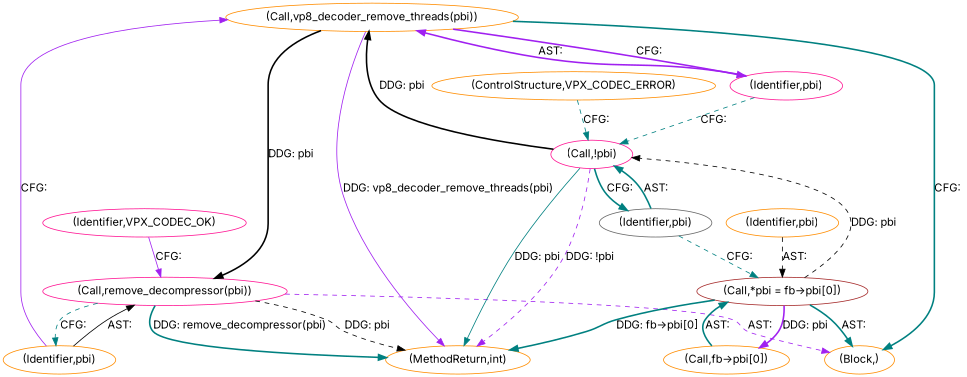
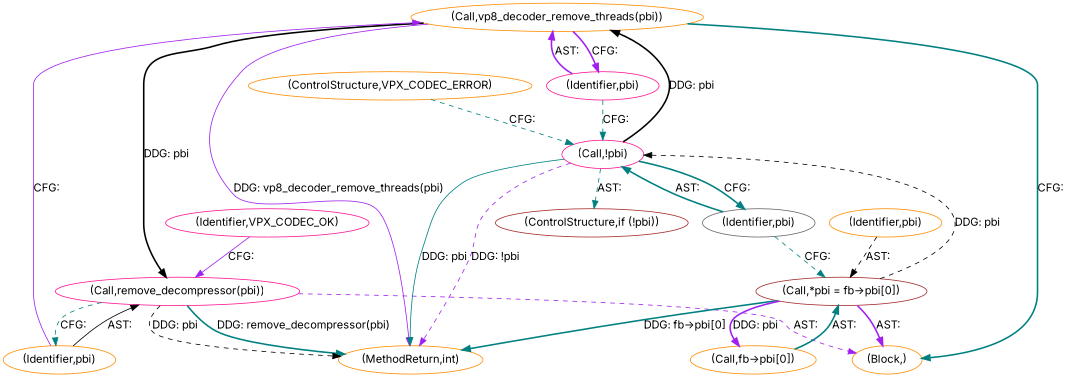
none -> (592, 223)
(831, 320) -> (870, 321)
